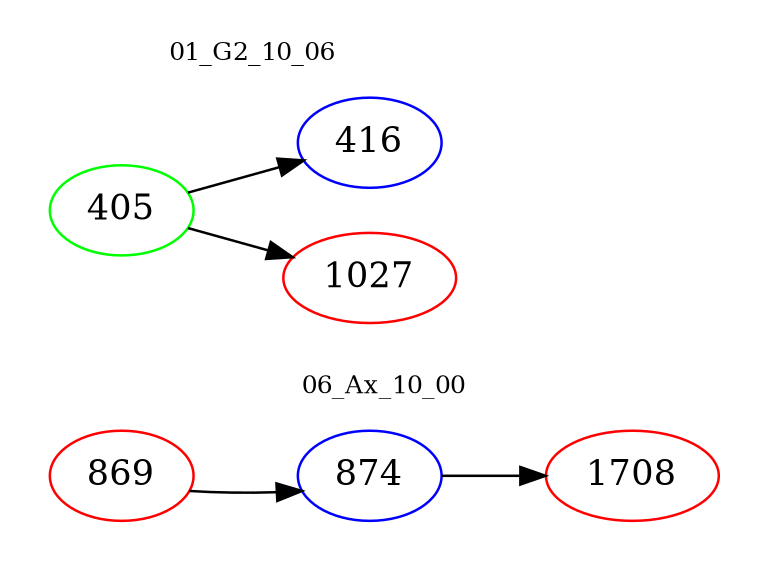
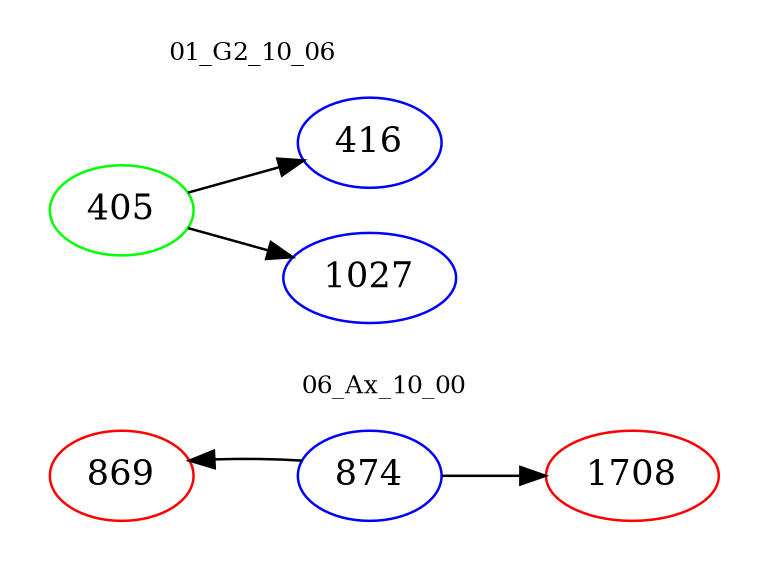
(370, 278) -> (370, 278)
(233, 493) -> (258, 459)
